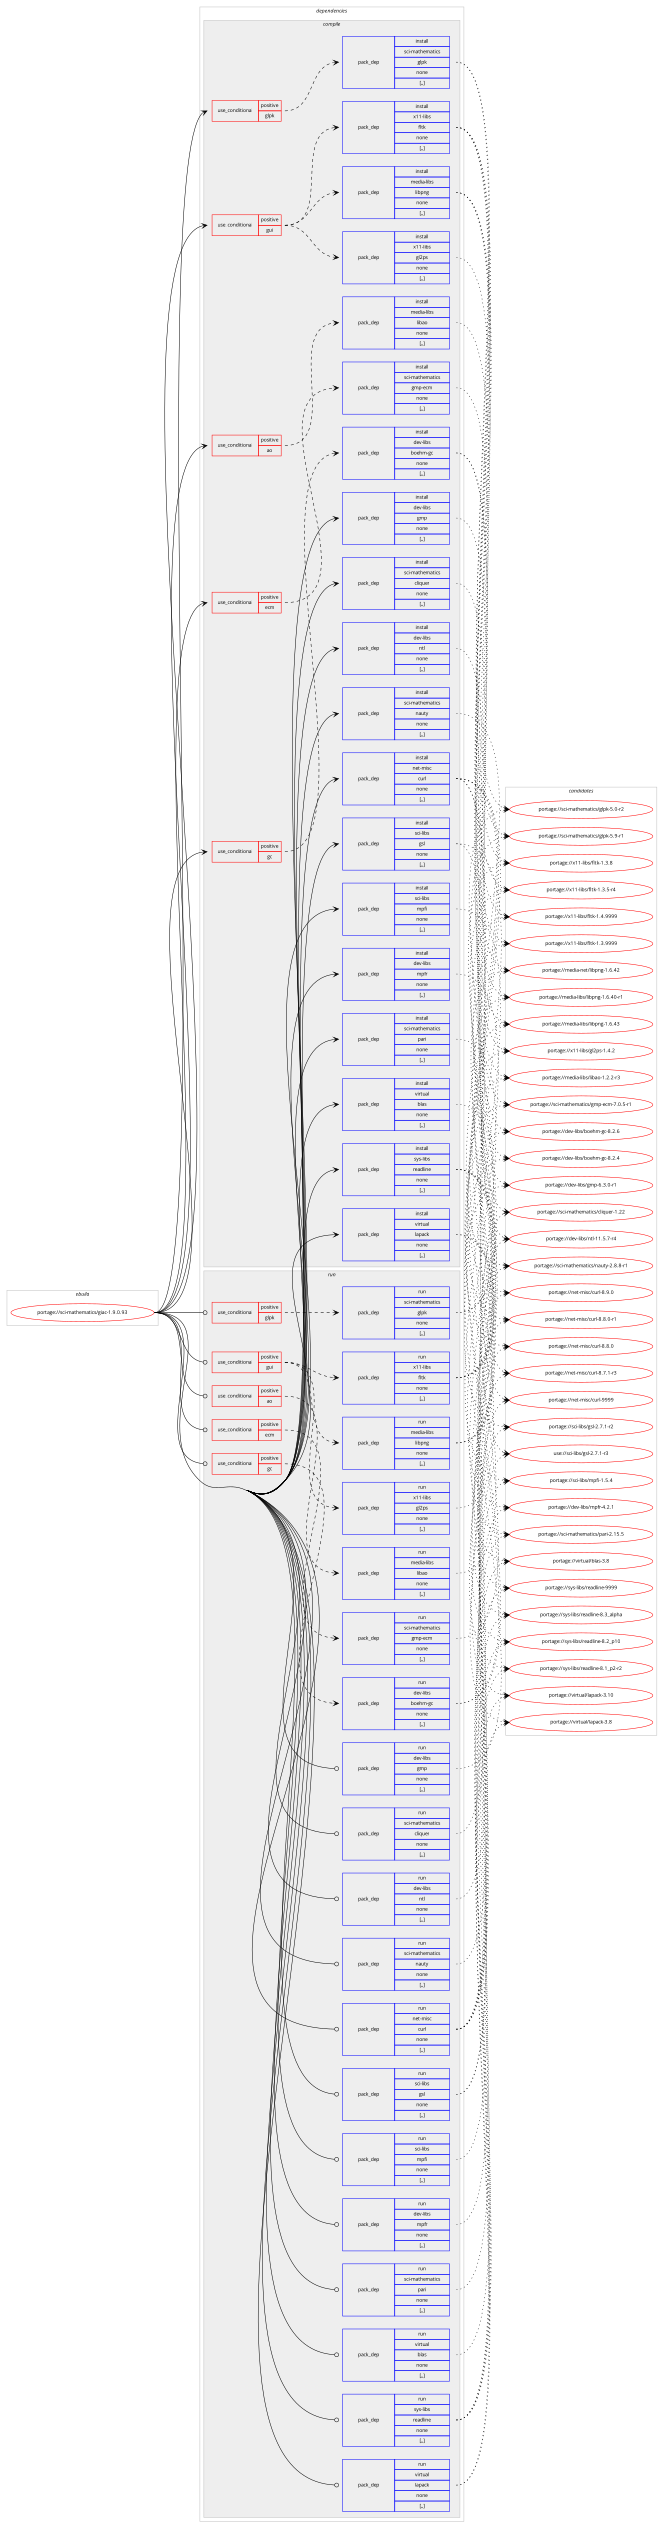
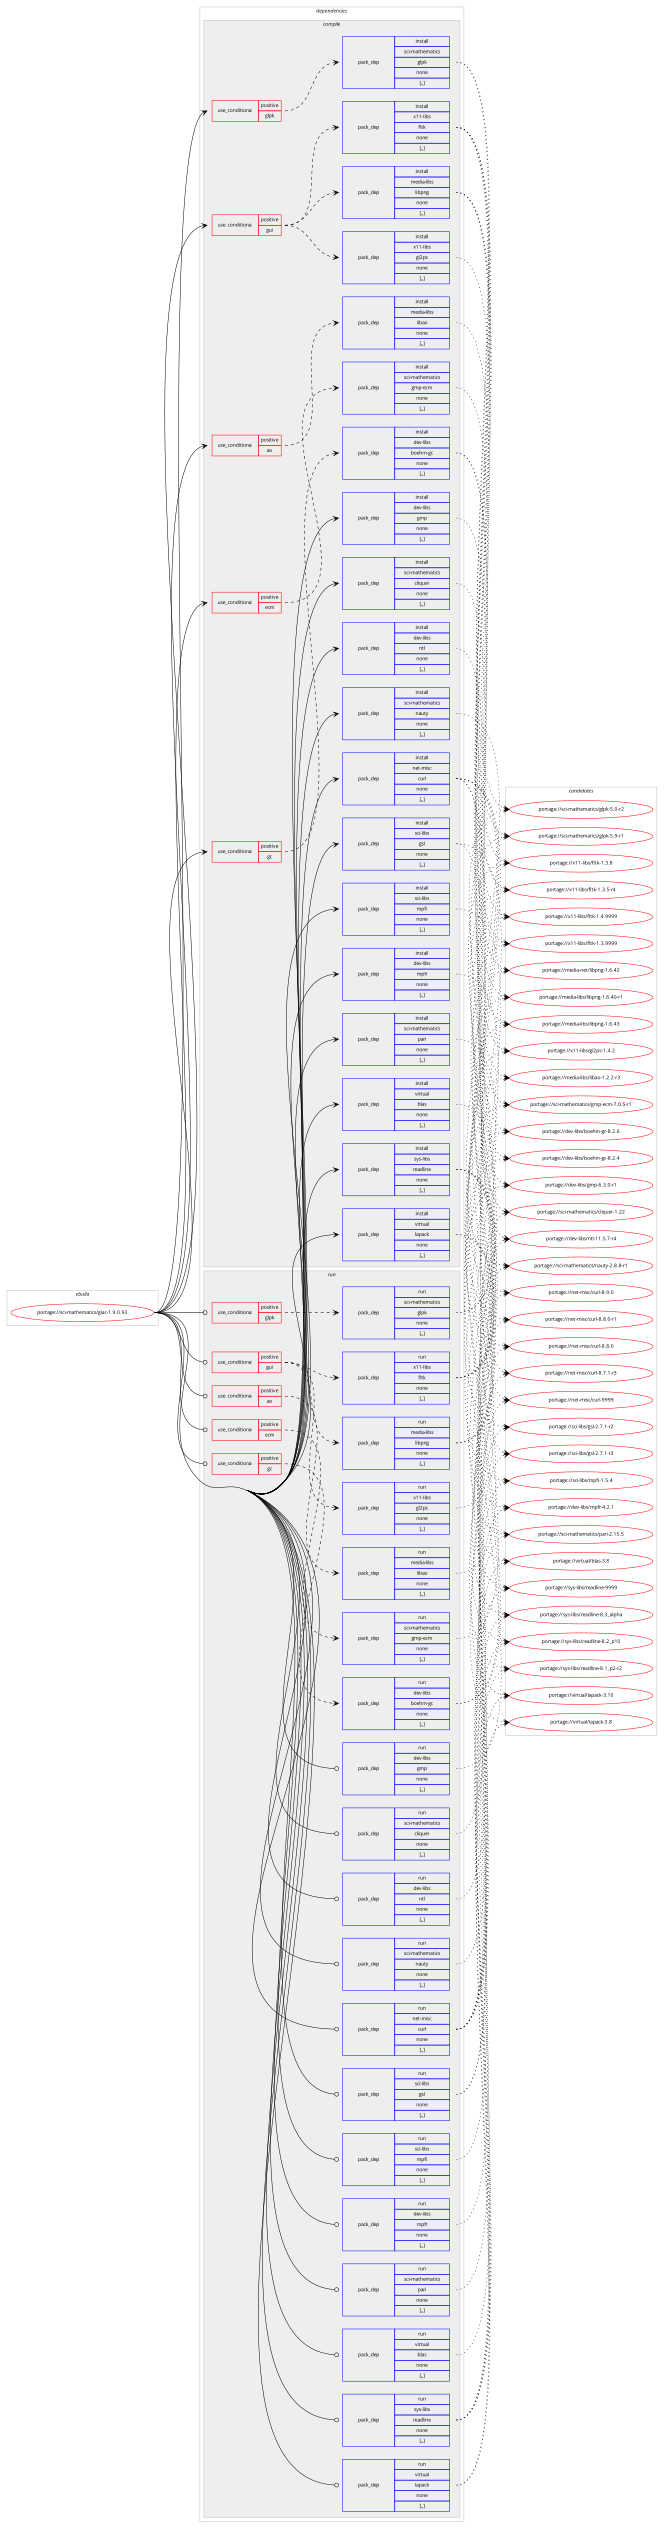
(581, 1454) -> (581, 1454)
